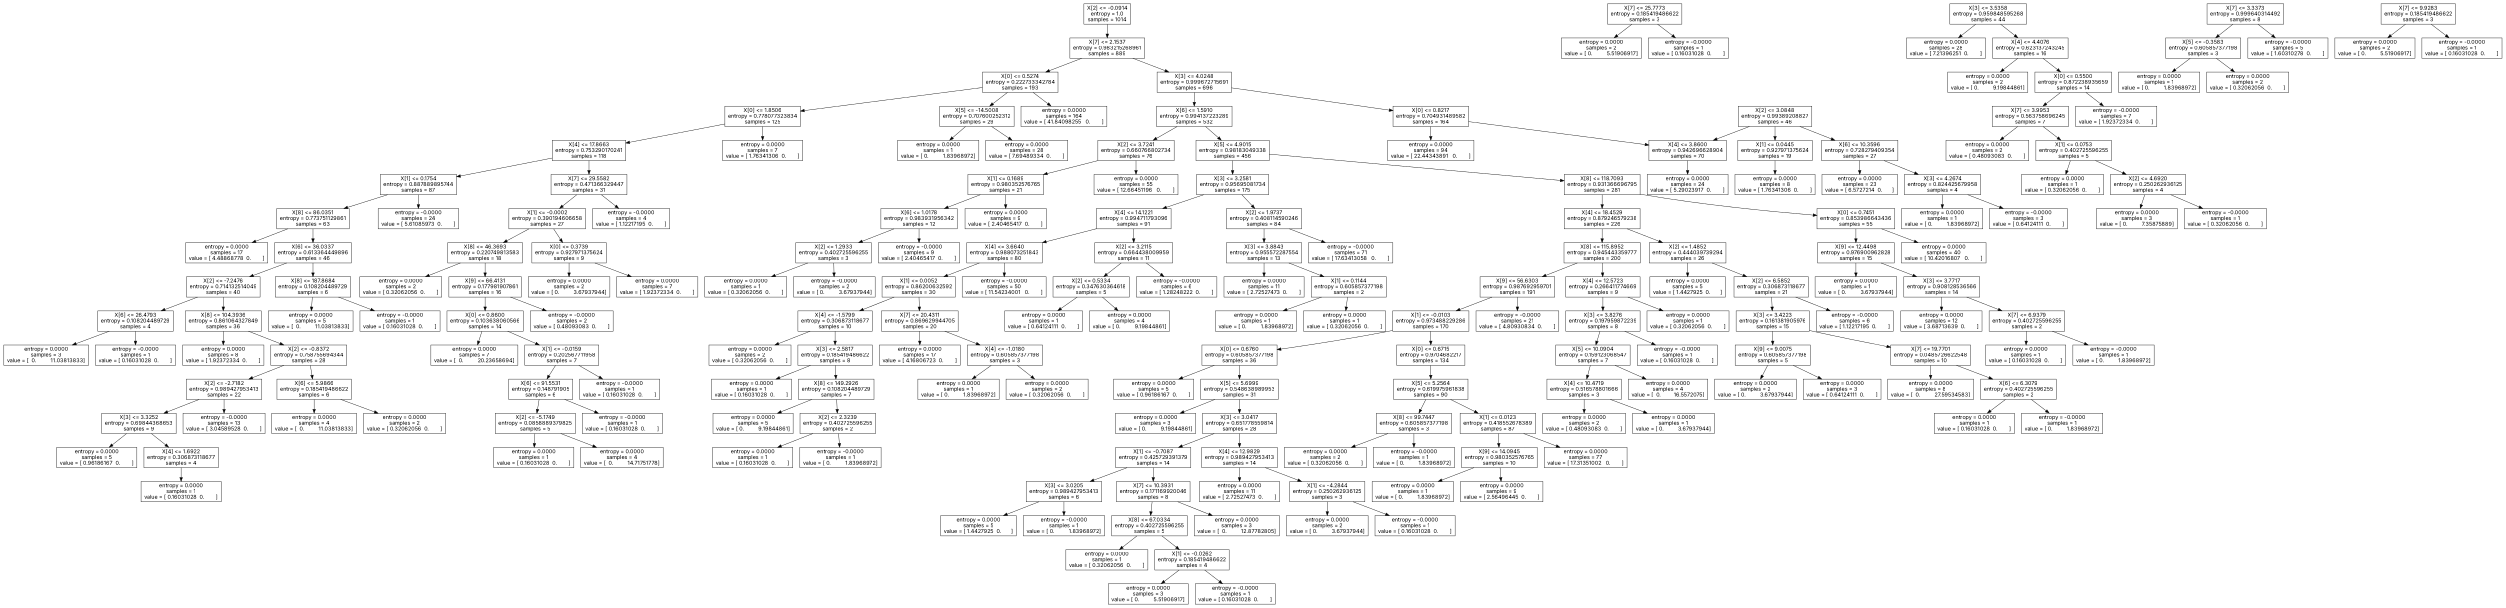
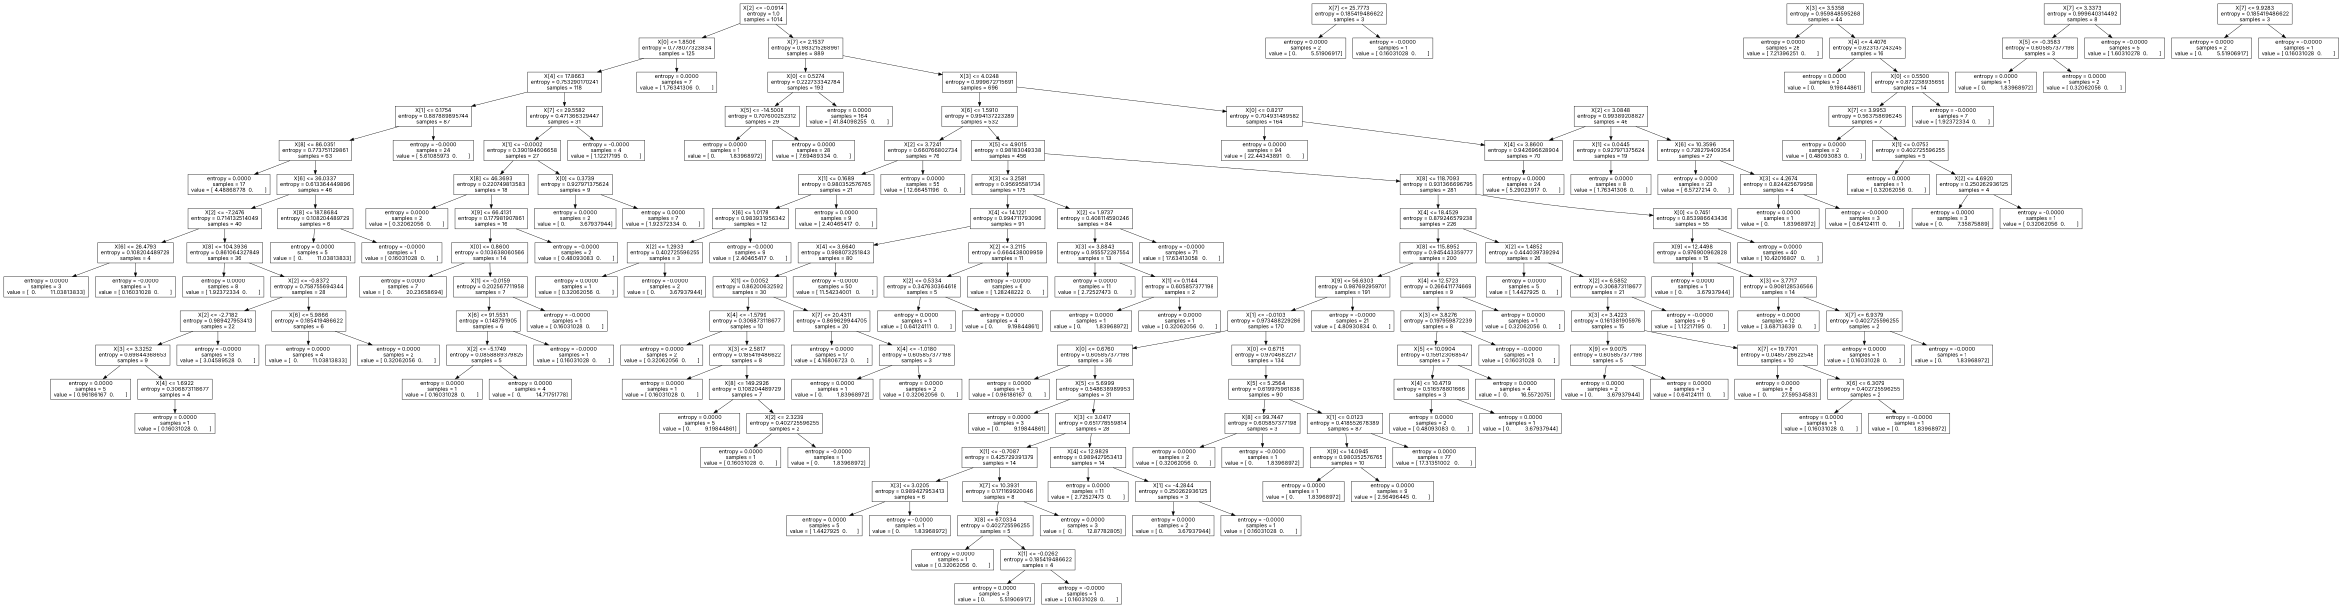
(893, 99) -> (723, 30)
(1233, 185) -> (1008, 185)
